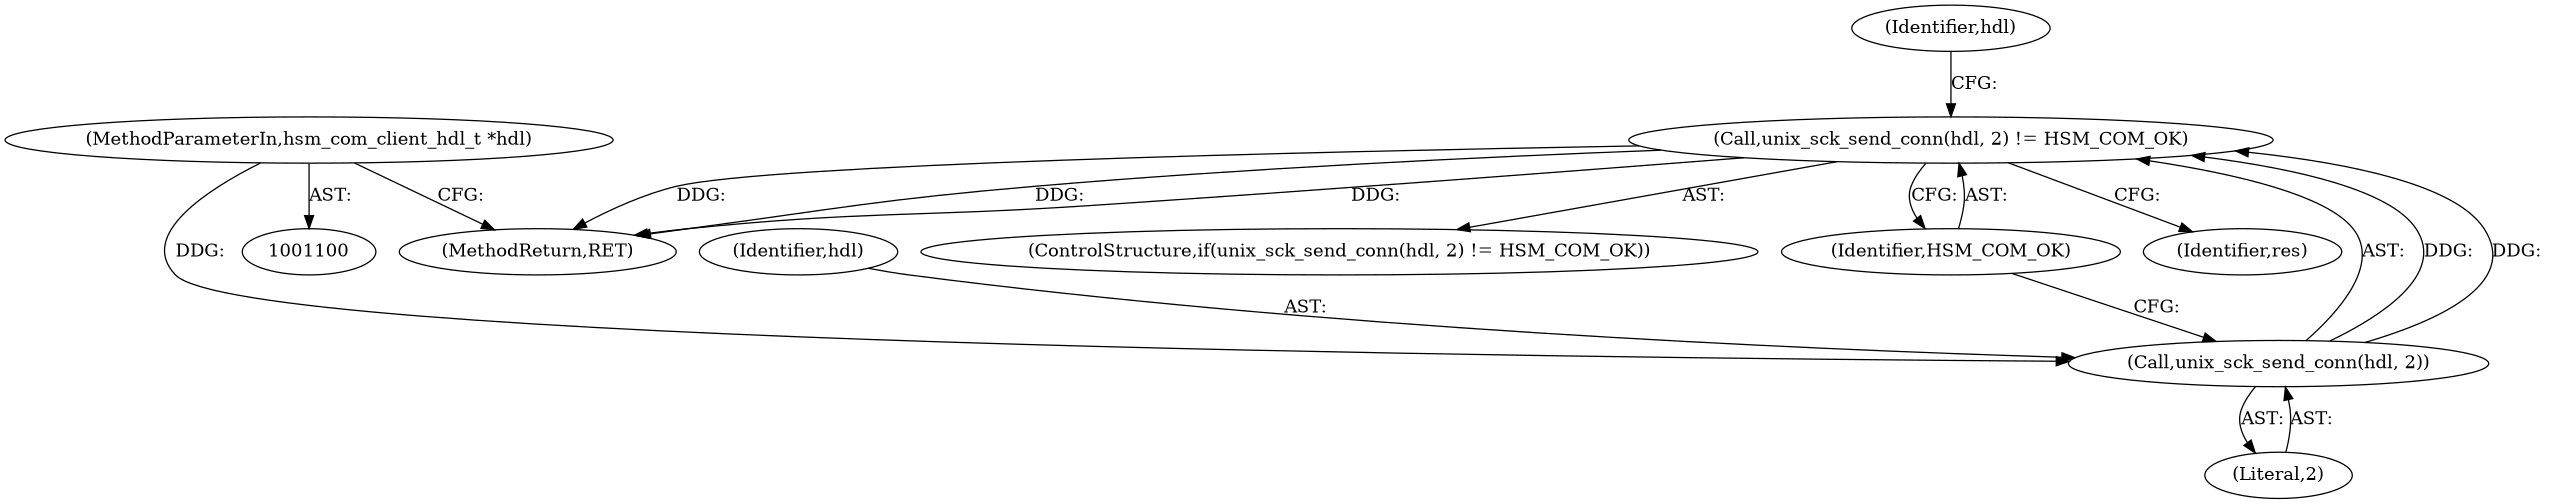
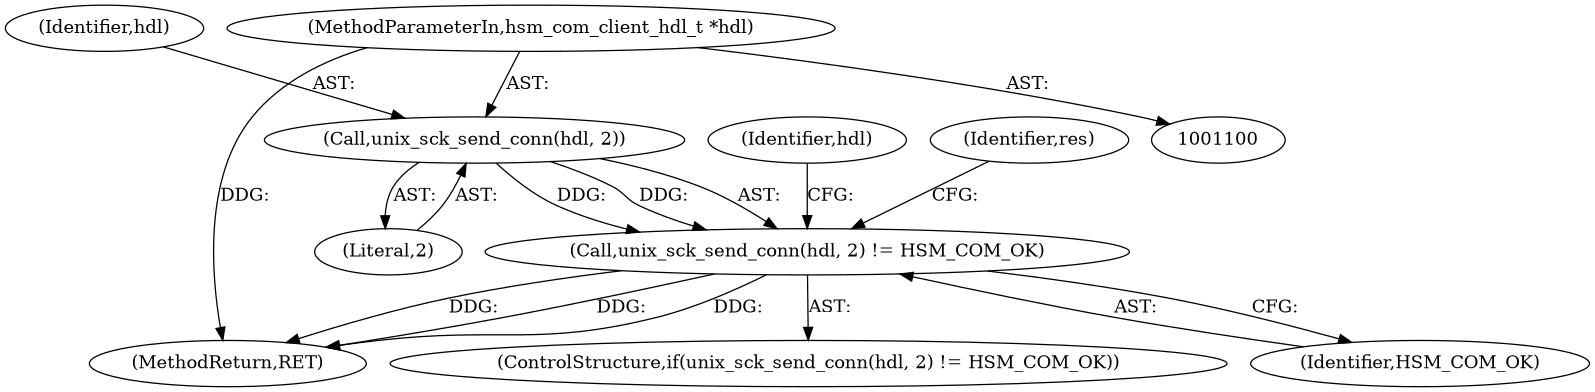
(2094, 195) -> (926, 192)
(464, 196) -> (248, 196)
(203, 252) -> (531, 84)
(2108, 305) -> none
